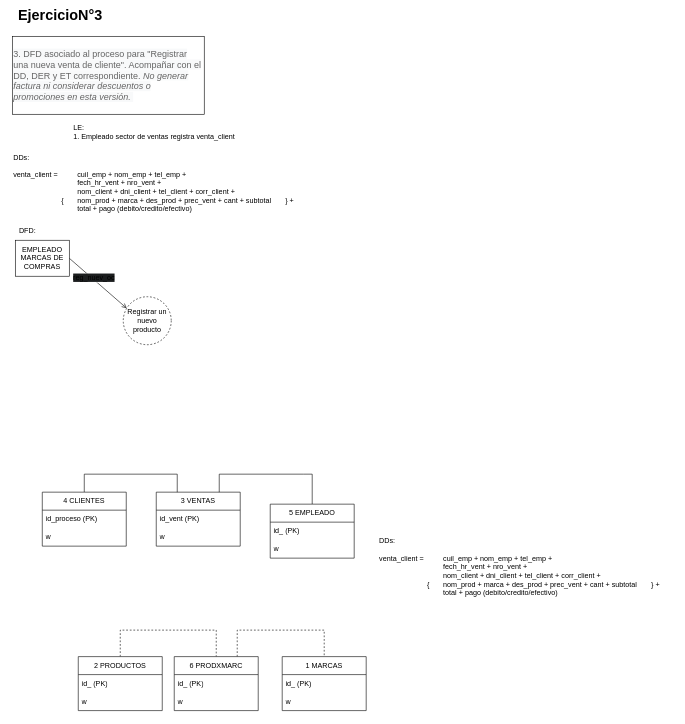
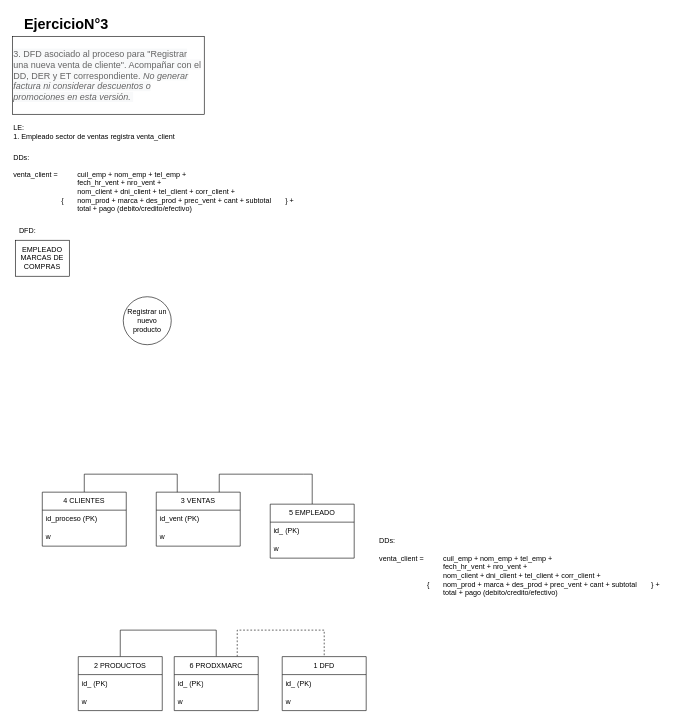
(84, 15) -> (90, 24)
(159, 132) -> (99, 132)
(99, 284) -> none
(147, 321) -> (147, 321)
(168, 630) -> (168, 630)
(324, 666) -> (324, 666)
